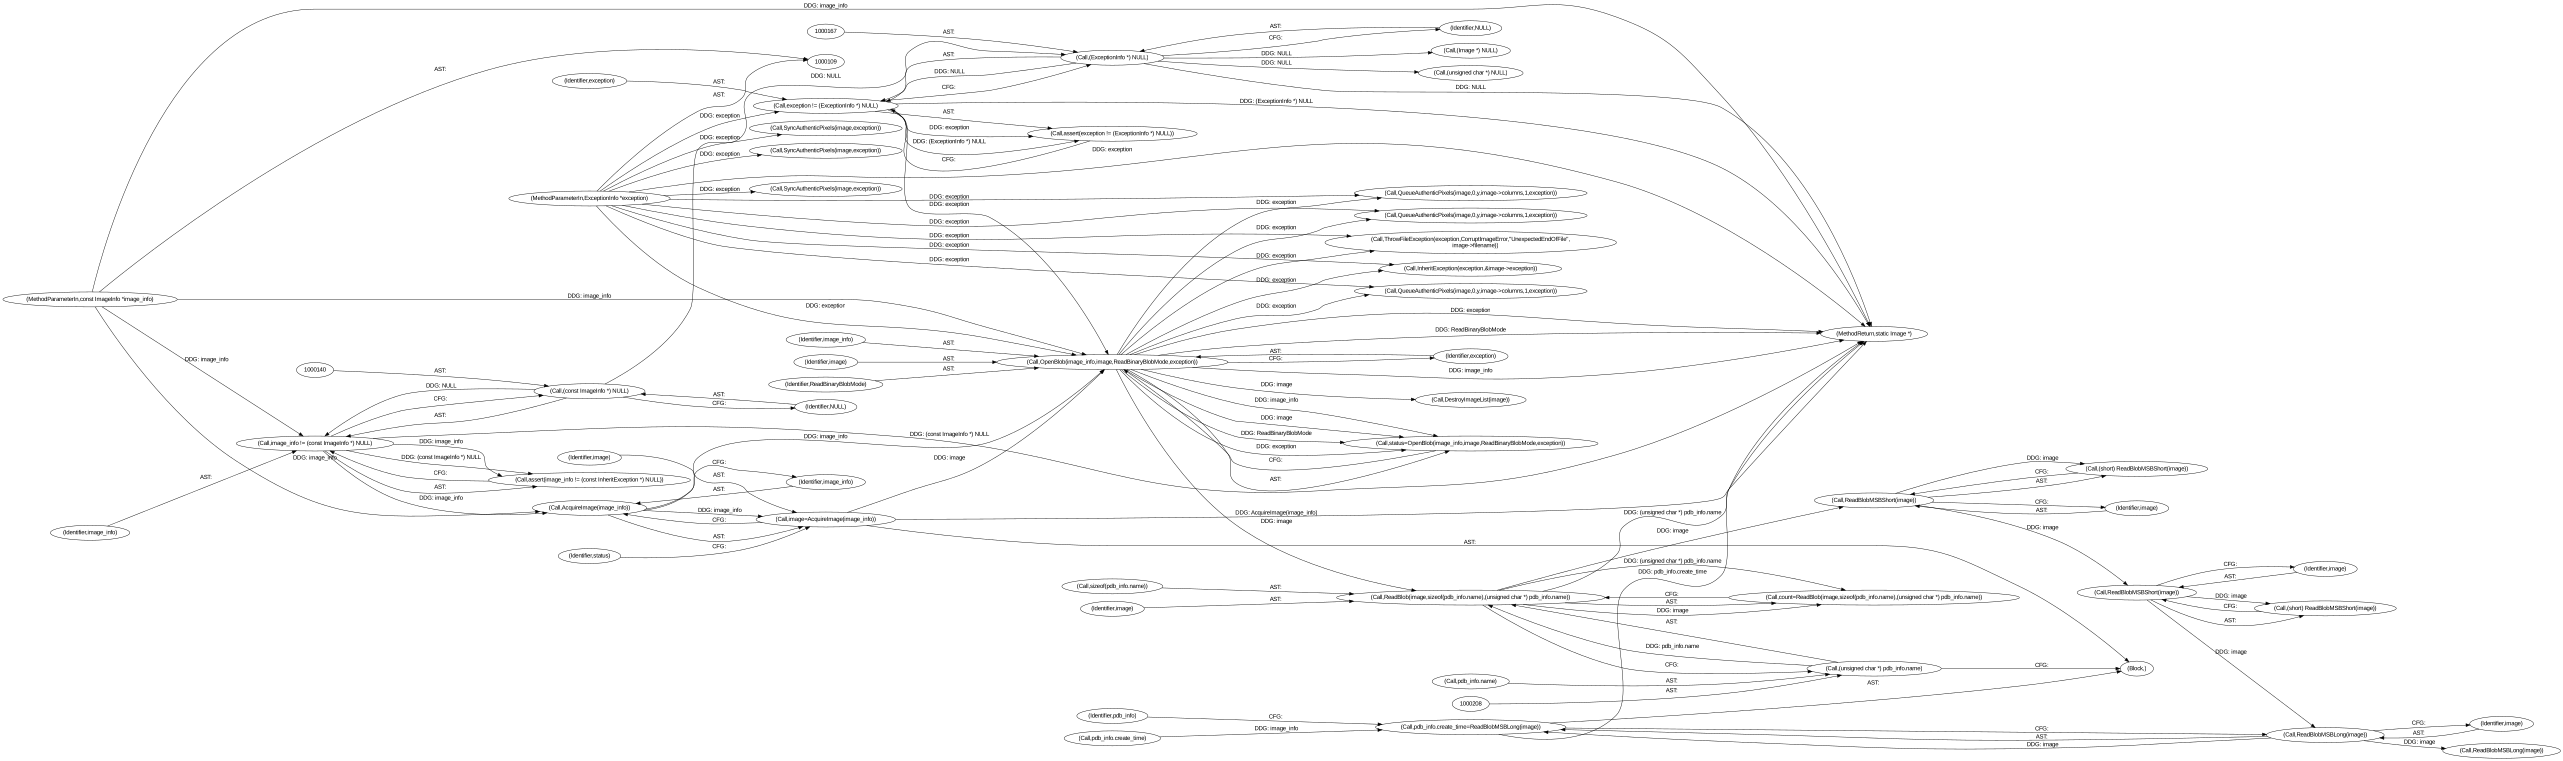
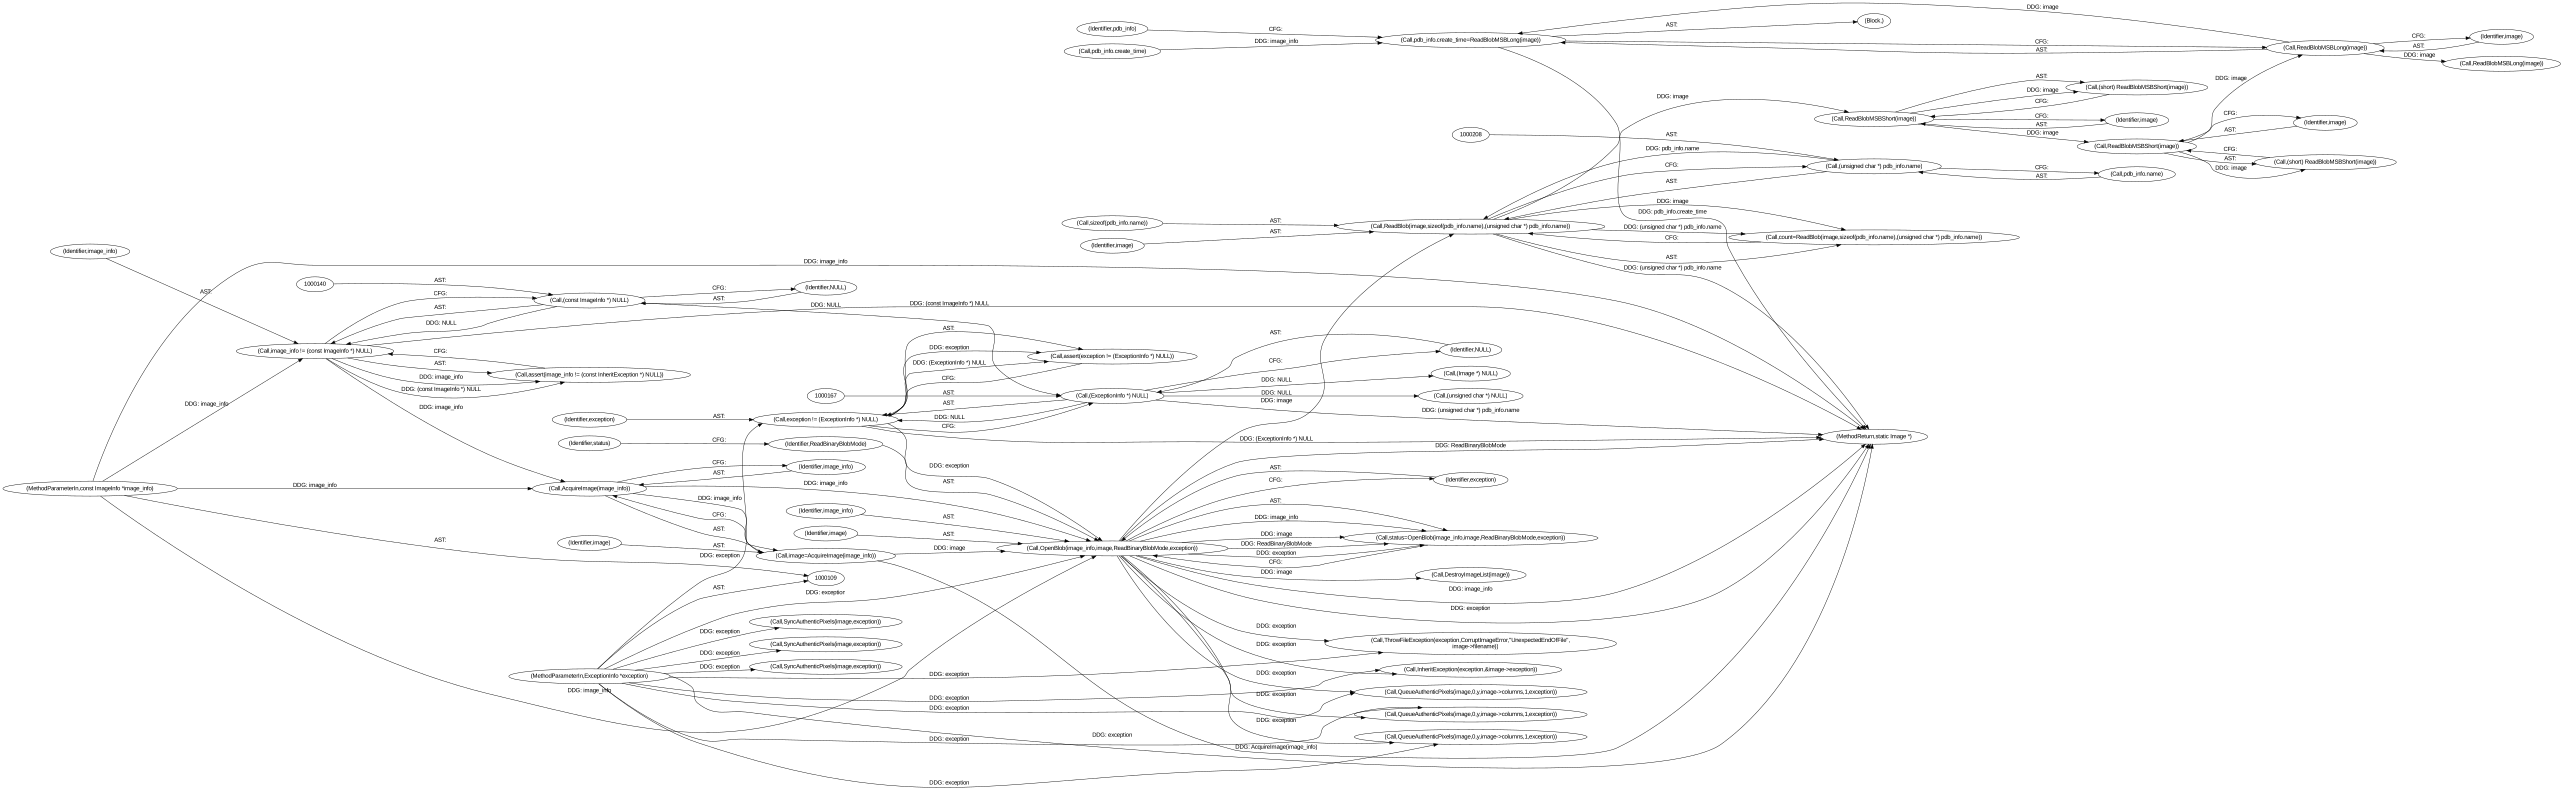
(1471, 87) -> (1471, 410)
(1511, 546) -> none
(715, 554) -> (693, 444)
(2029, 669) -> (2017, 171)
